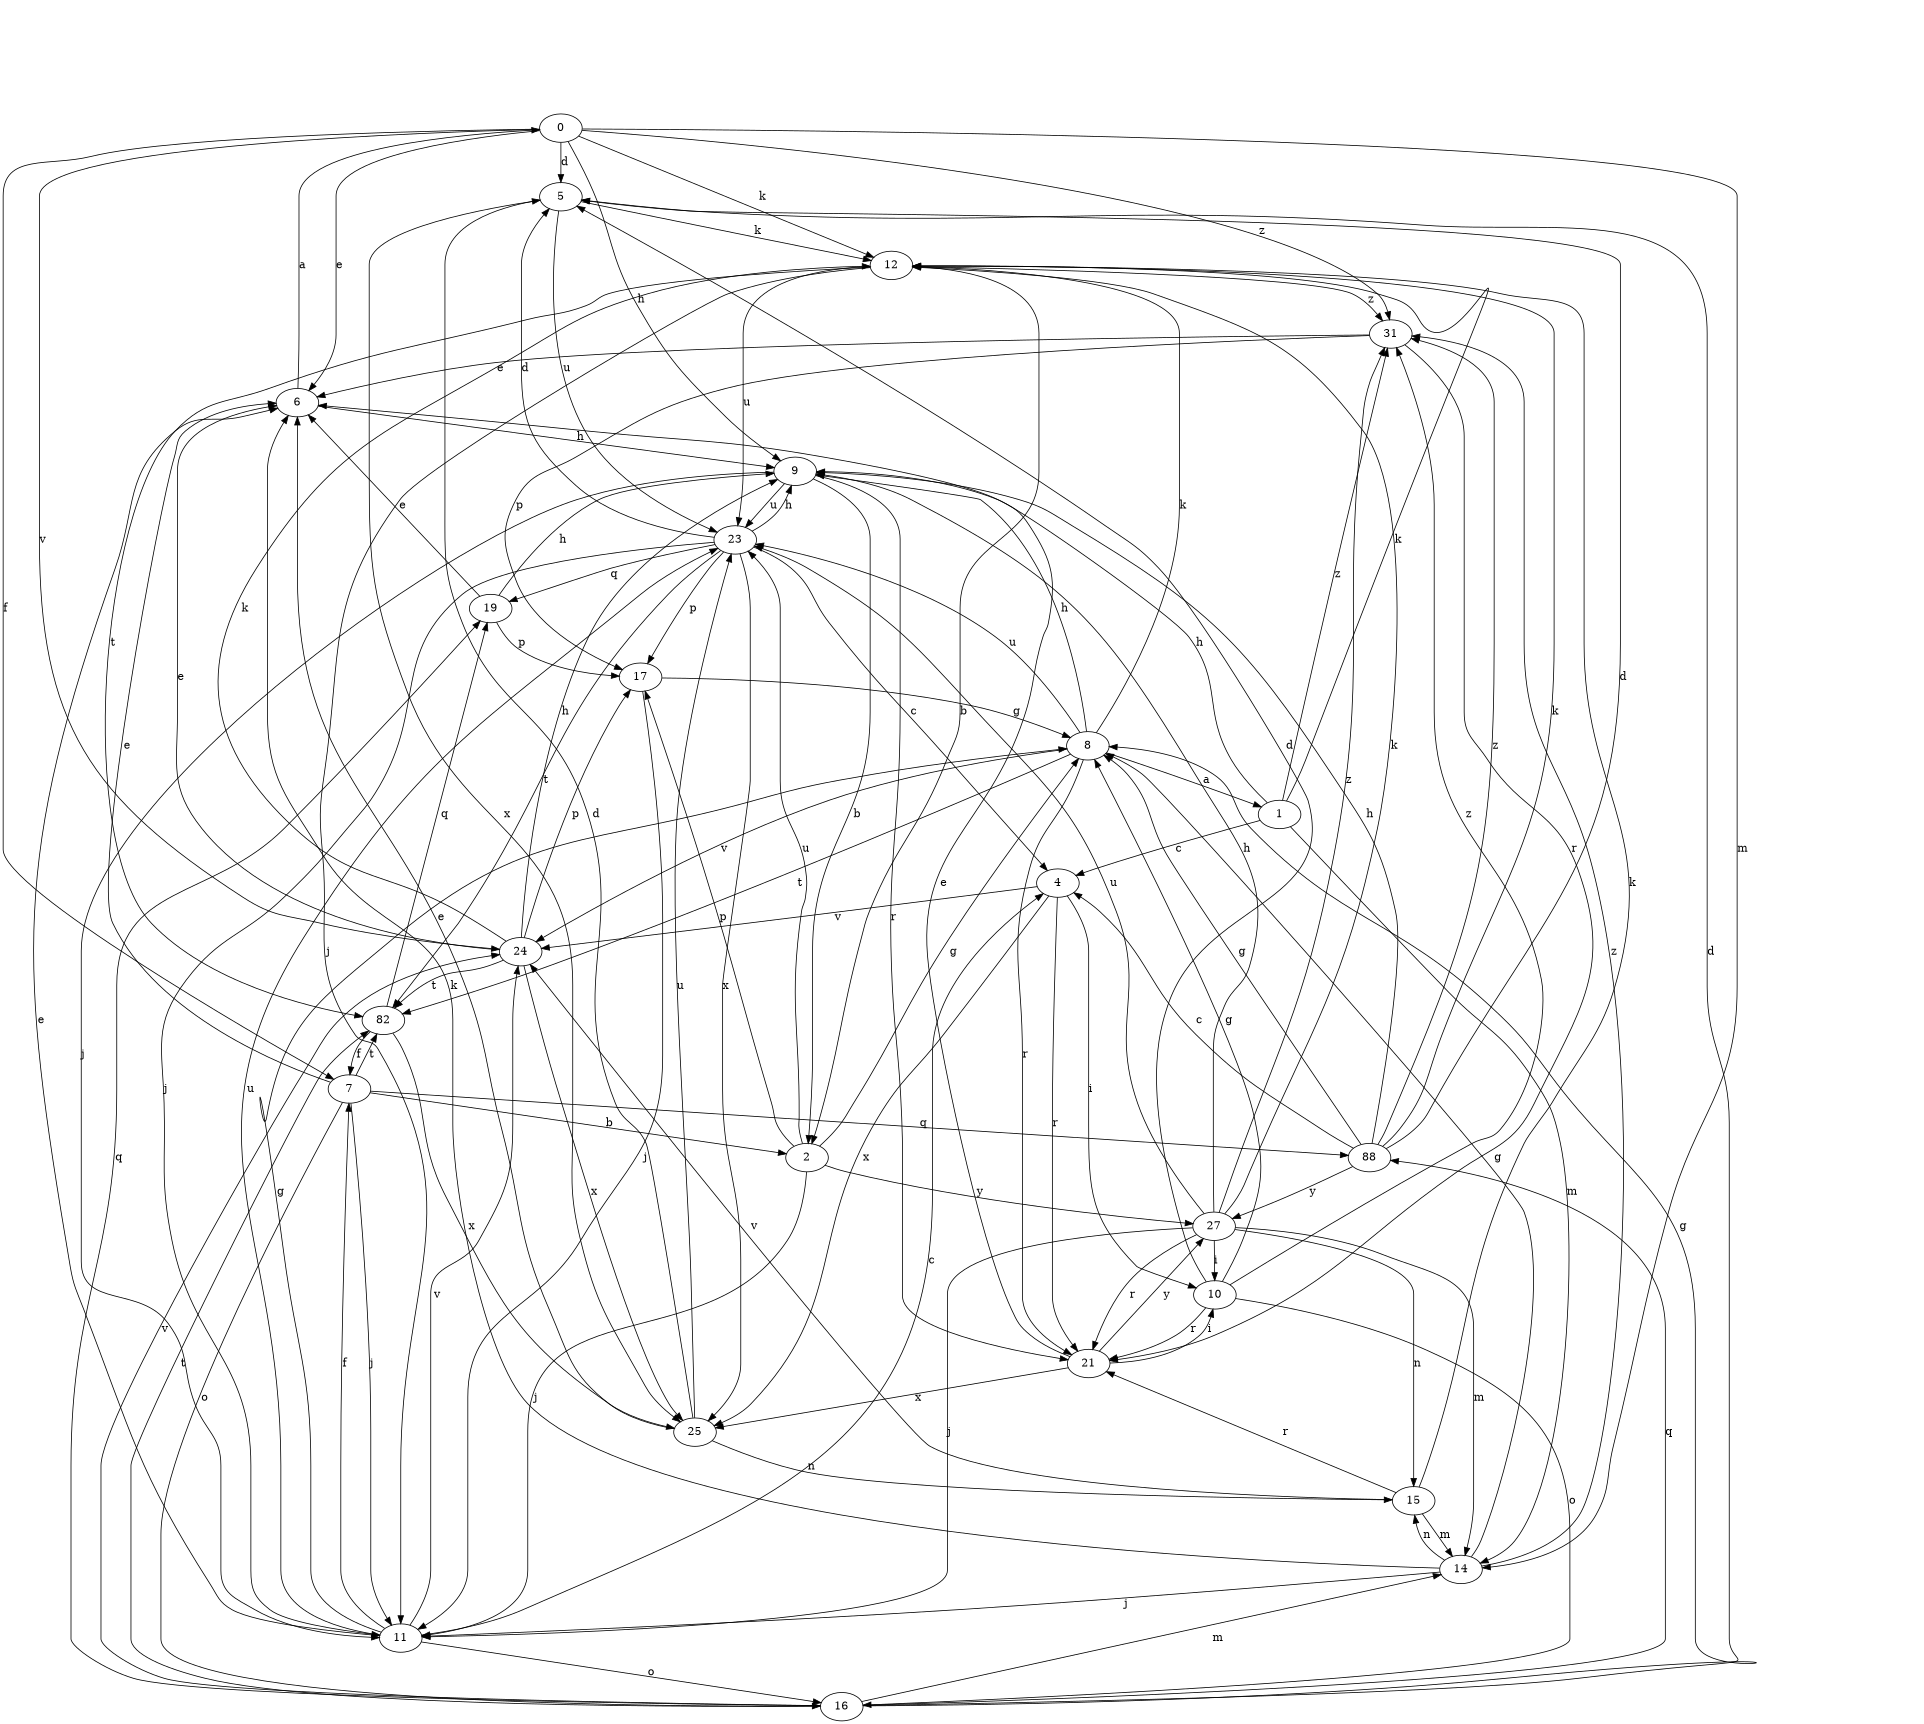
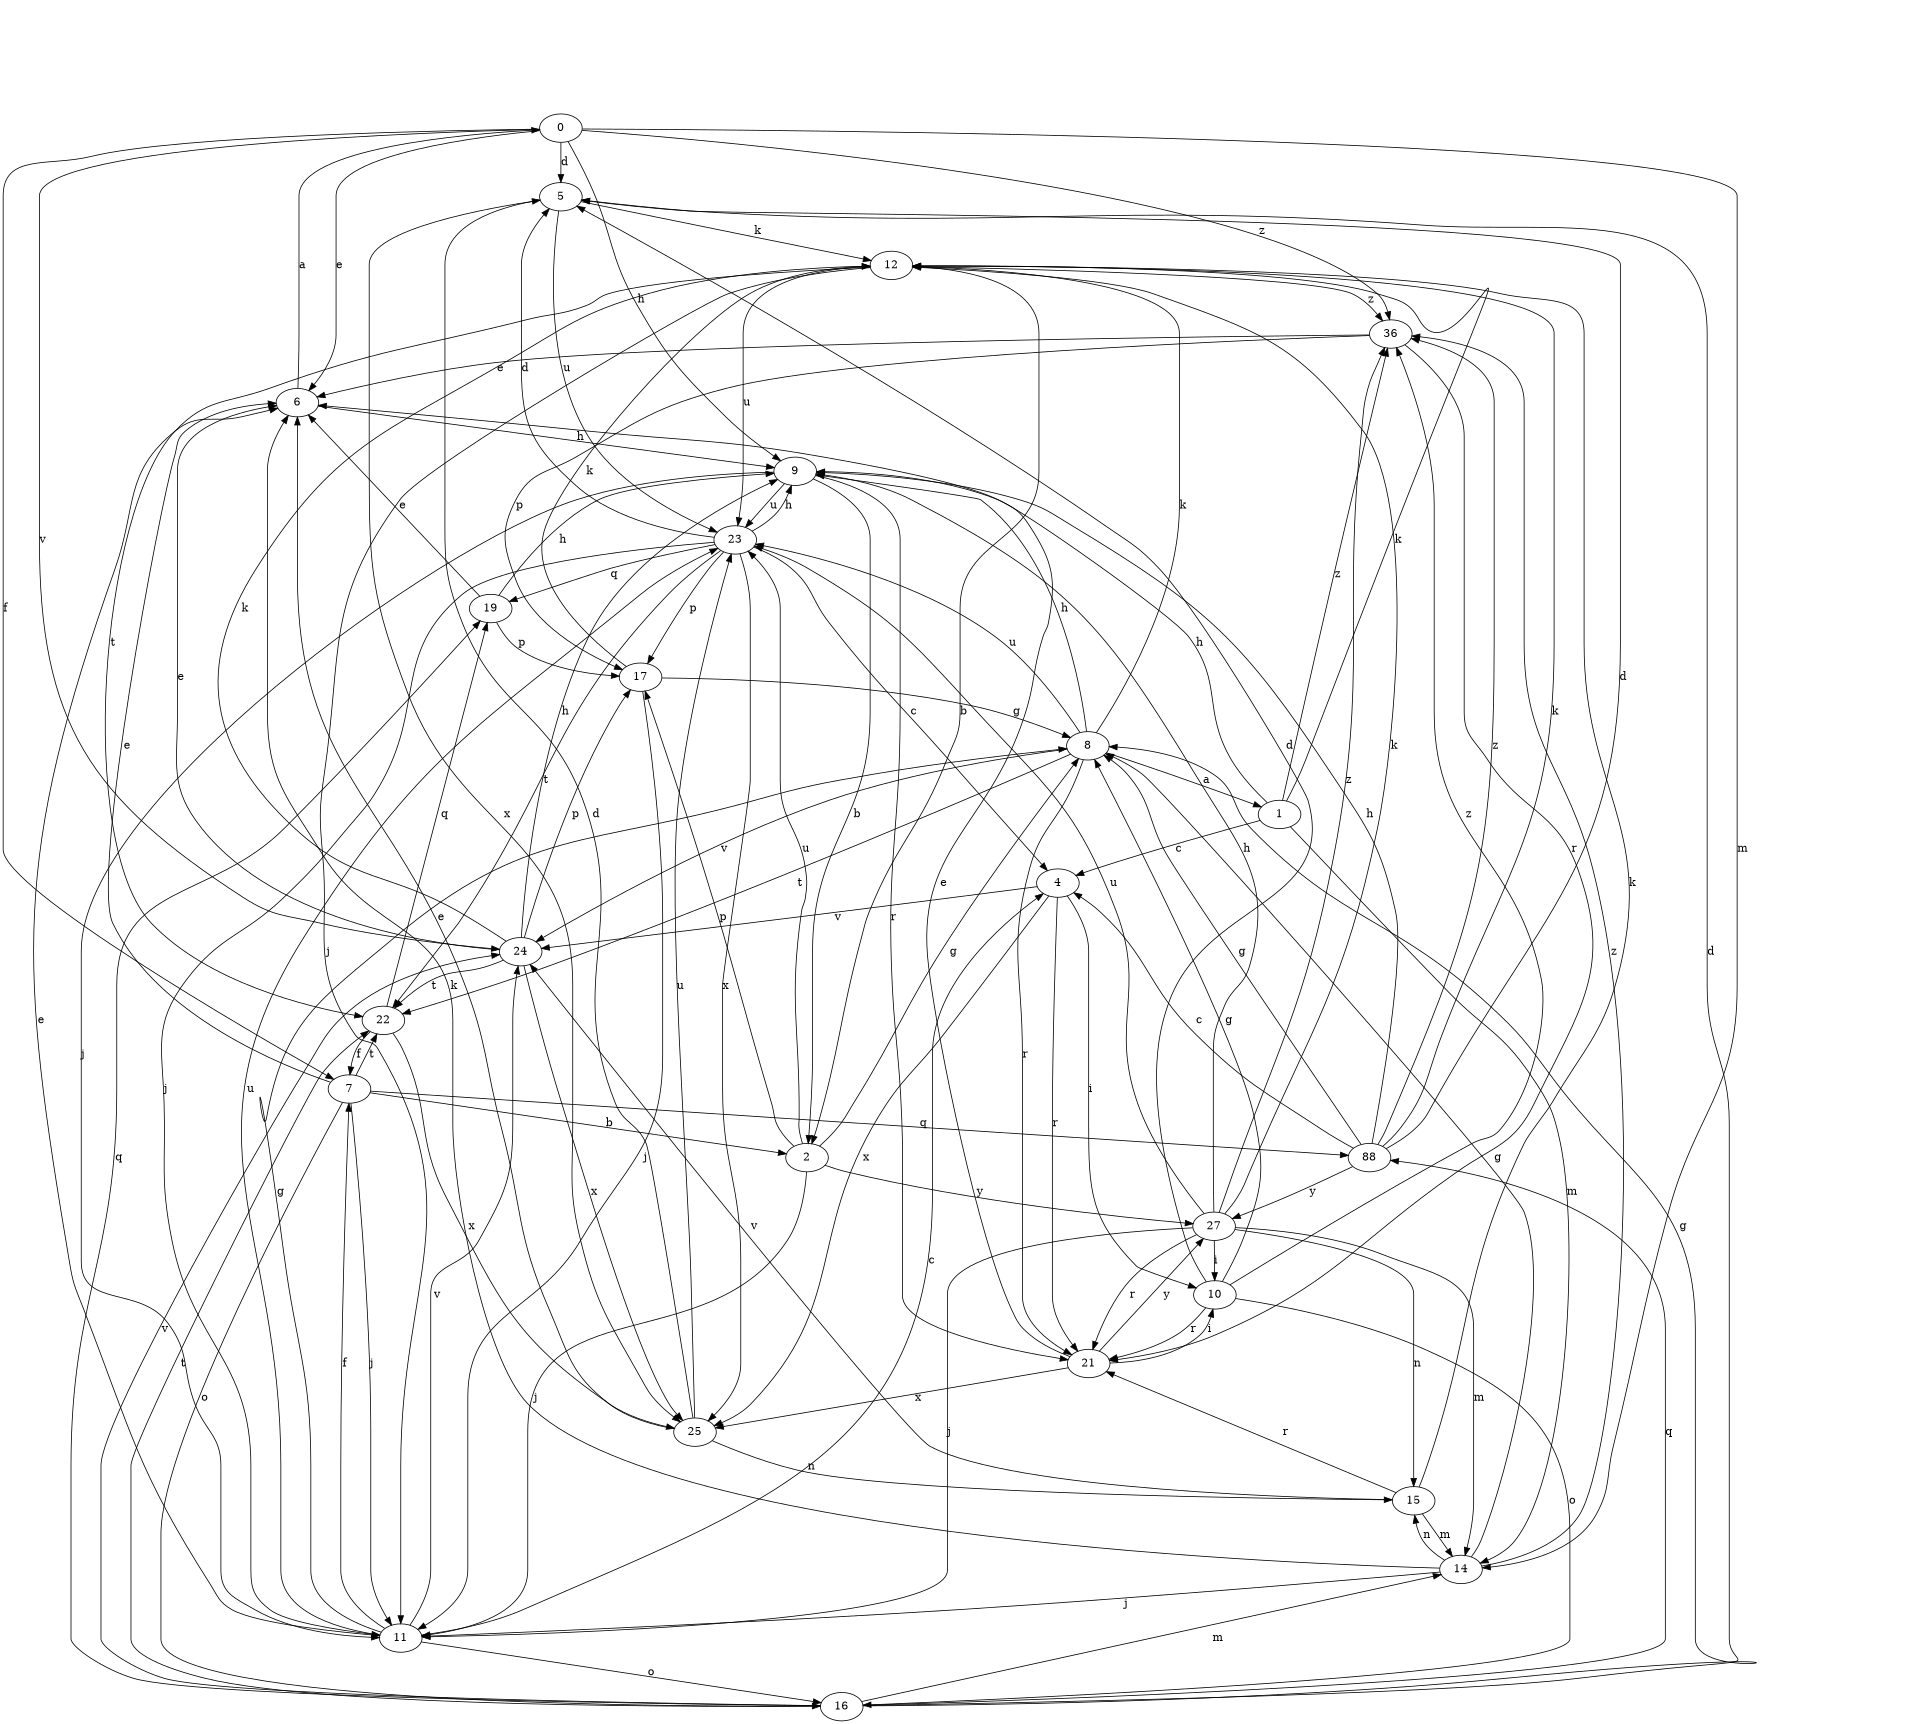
(722, 195) -> (616, 420)
(1391, 334) -> (1391, 334)
(383, 1020) -> (383, 1020)
